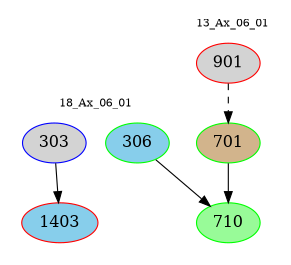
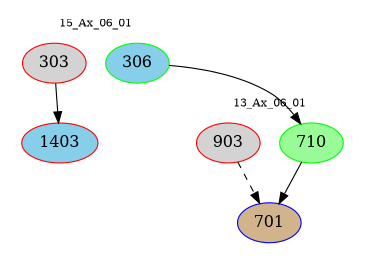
(228, 63) -> (228, 143)
(96, 104) -> (96, 24)
(54, 143) -> (54, 63)
(228, 143) -> (269, 223)
(228, 177) -> (293, 178)
